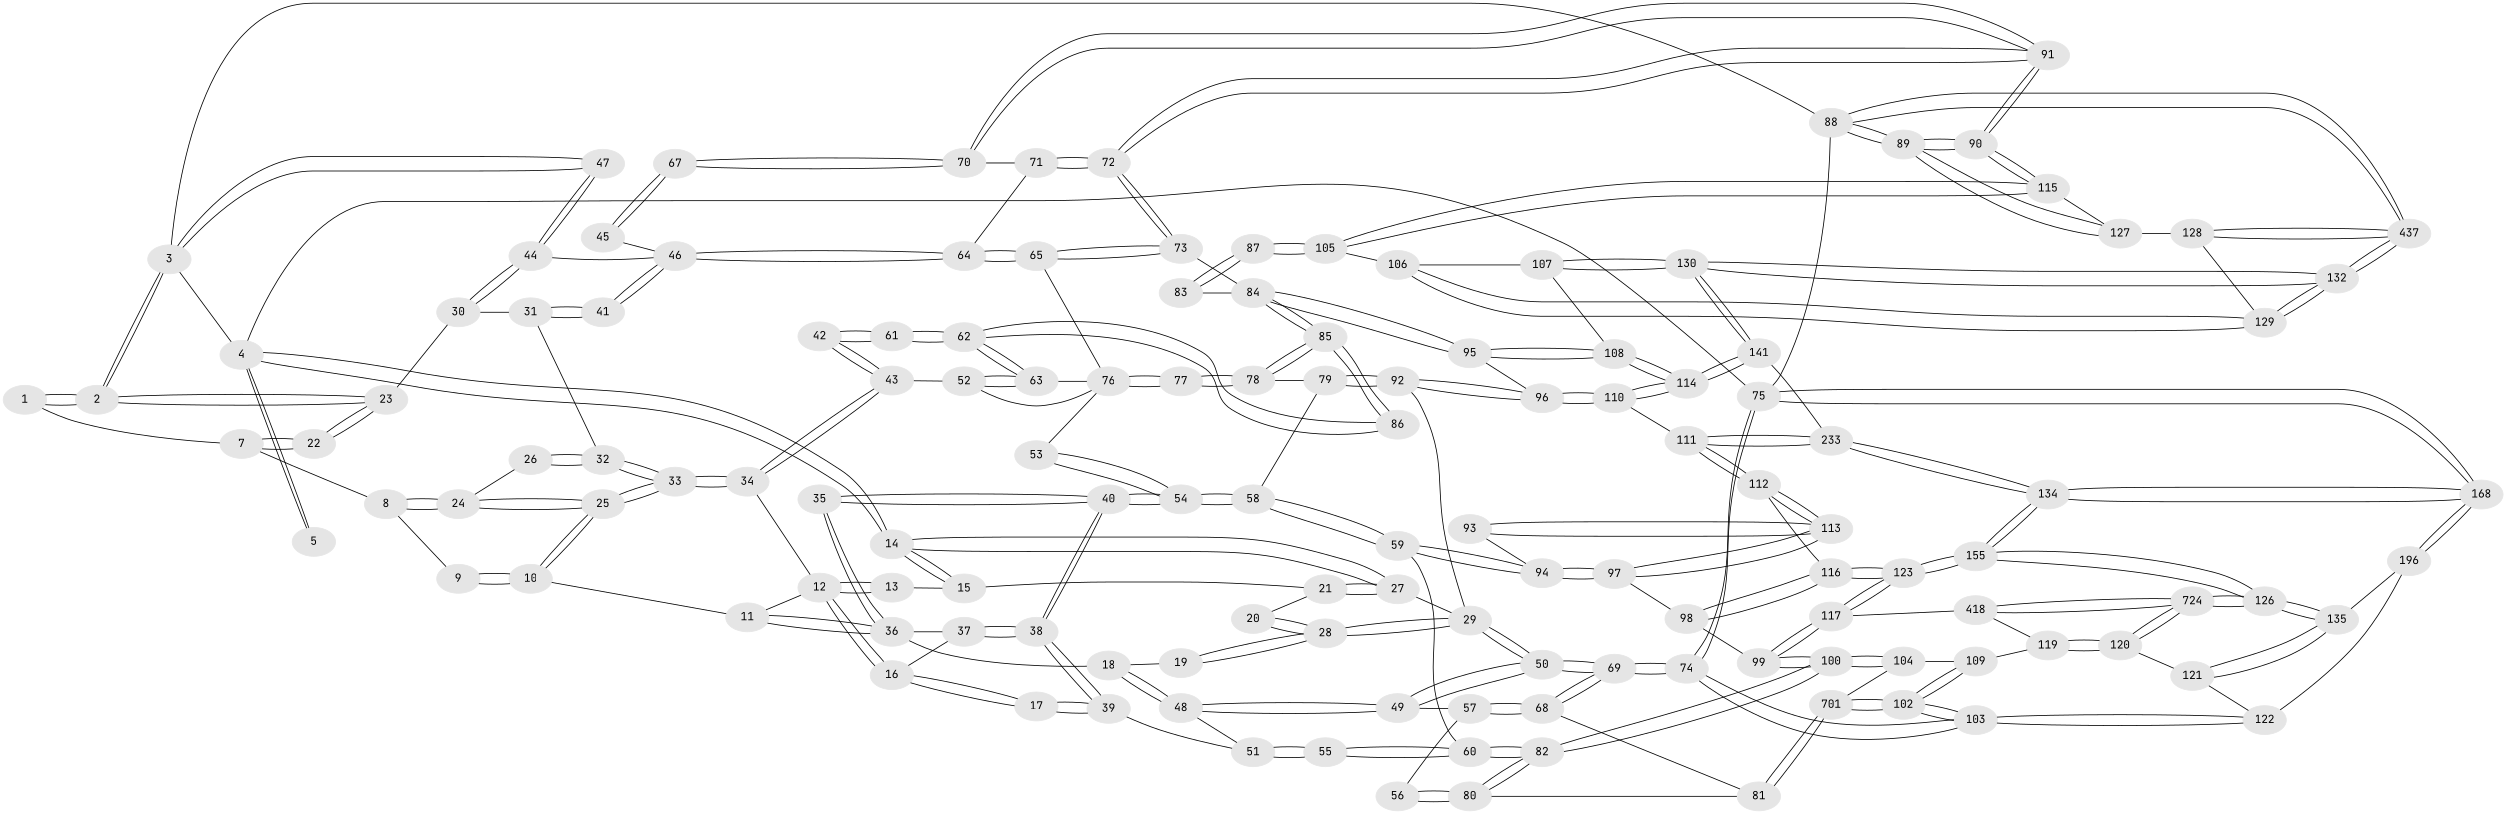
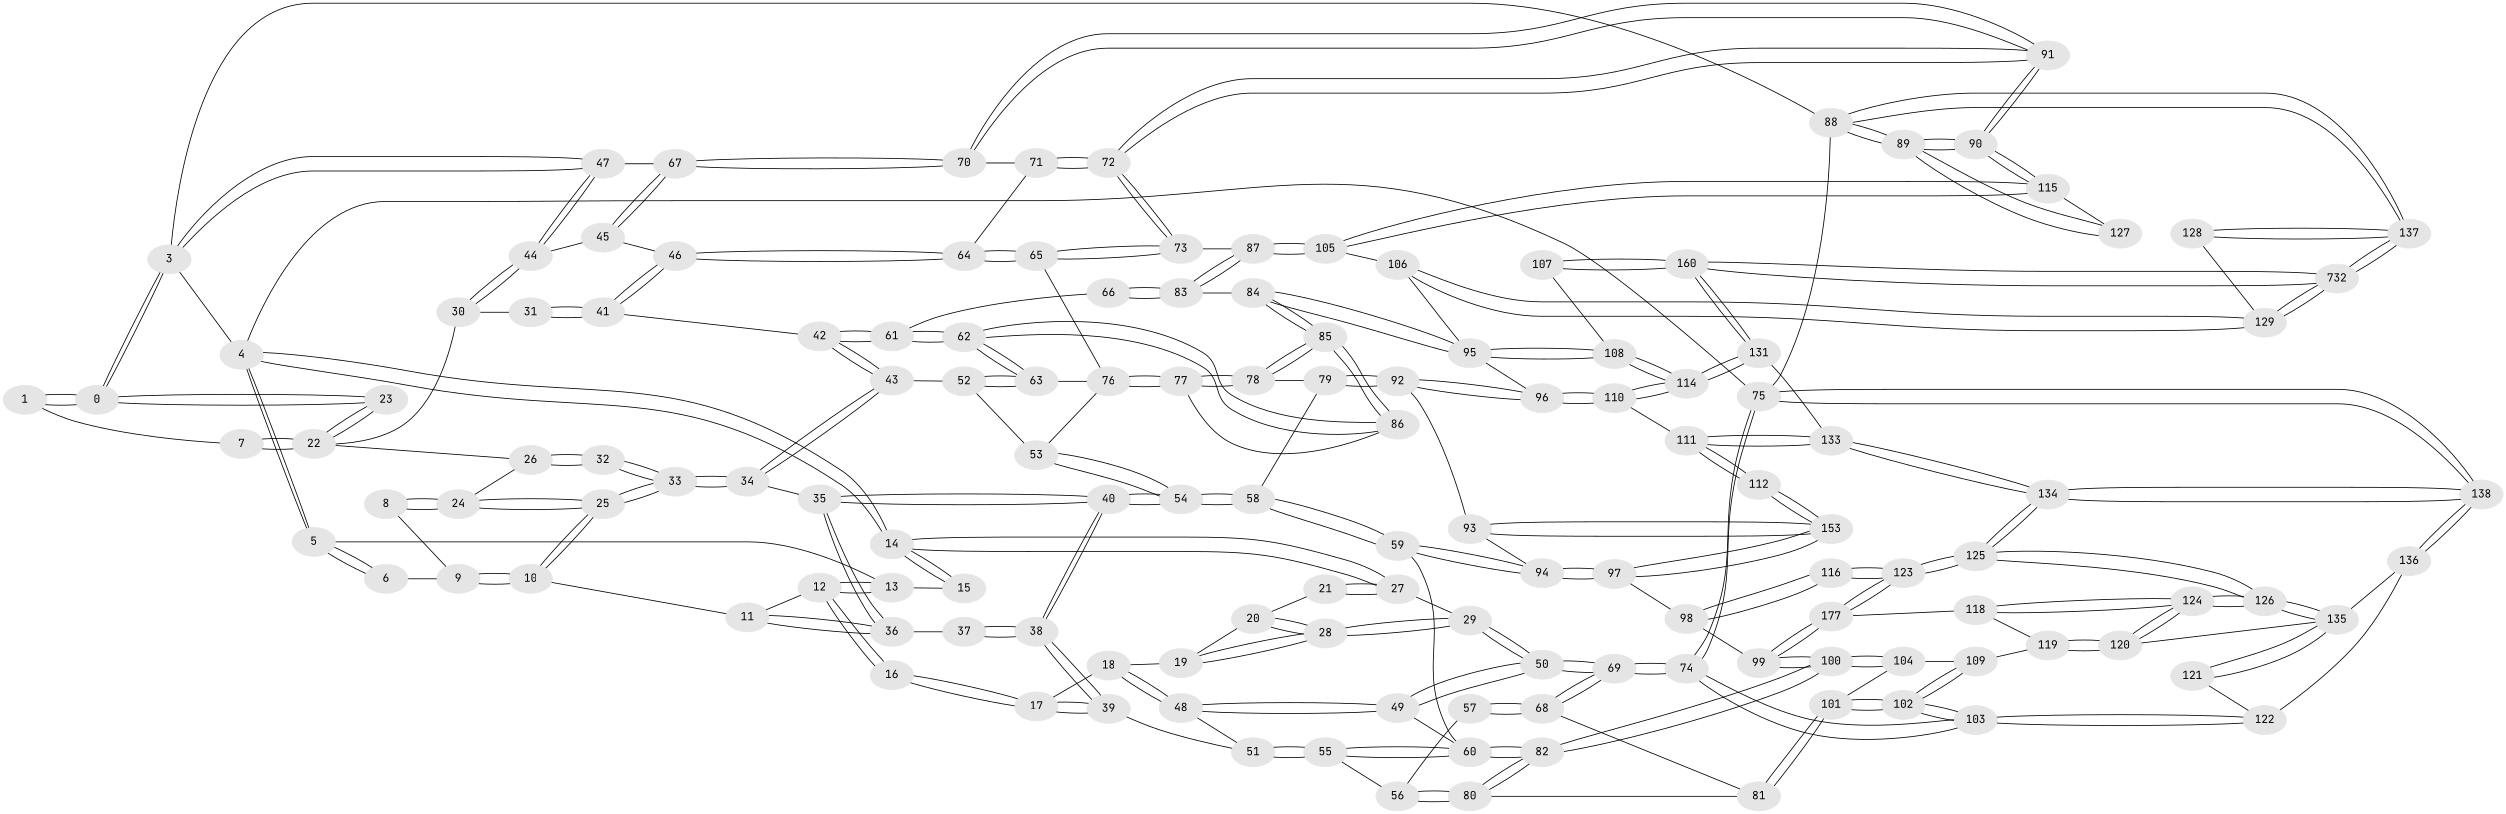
none -> (639, 164)
(2156, 234) -> none
(2409, 234) -> (2409, 234)
(603, 260) -> (567, 247)
(1687, 264) -> (1687, 264)
(1470, 265) -> (1434, 309)
(1226, 277) -> (1217, 249)
(2337, 279) -> (2337, 279)
none -> (1109, 293)
none -> (711, 324)
(1759, 353) -> (1759, 353)
(422, 356) -> (419, 410)
(565, 383) -> none
(97, 400) -> (97, 400)
(1036, 406) -> (1000, 418)
(1831, 441) -> (1831, 441)
none -> (422, 452)
none -> (1273, 453)
(313, 475) -> none
(2481, 495) -> (2481, 495)
(1441, 498) -> (1444, 451)
(1792, 529) -> none
(1831, 529) -> (1831, 529)
(784, 535) -> (783, 490)
none -> (608, 542)
(1976, 556) -> (1976, 556)
(2409, 561) -> (2409, 561)
none -> (386, 579)
(1145, 582) -> none
(2192, 601) -> (2192, 601)
(1976, 610) -> (1976, 610)
(1831, 617) -> (1831, 617)
none -> (1217, 641)
(927, 654) -> none
(2156, 661) -> (2229, 633)
(997, 663) -> (1073, 686)
(1831, 705) -> (1831, 705)
(1434, 708) -> (1434, 730)
none -> (1362, 774)
